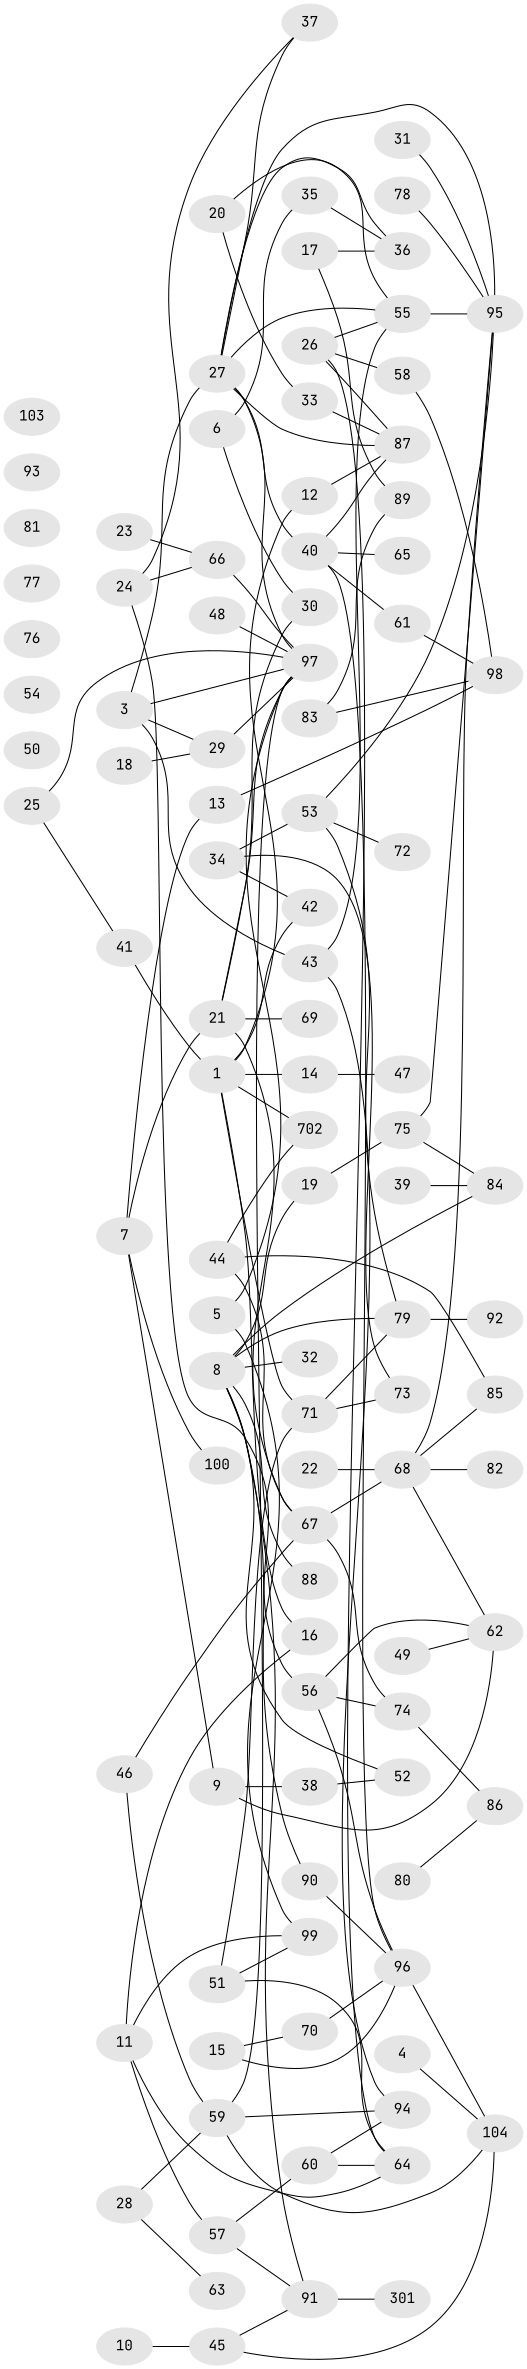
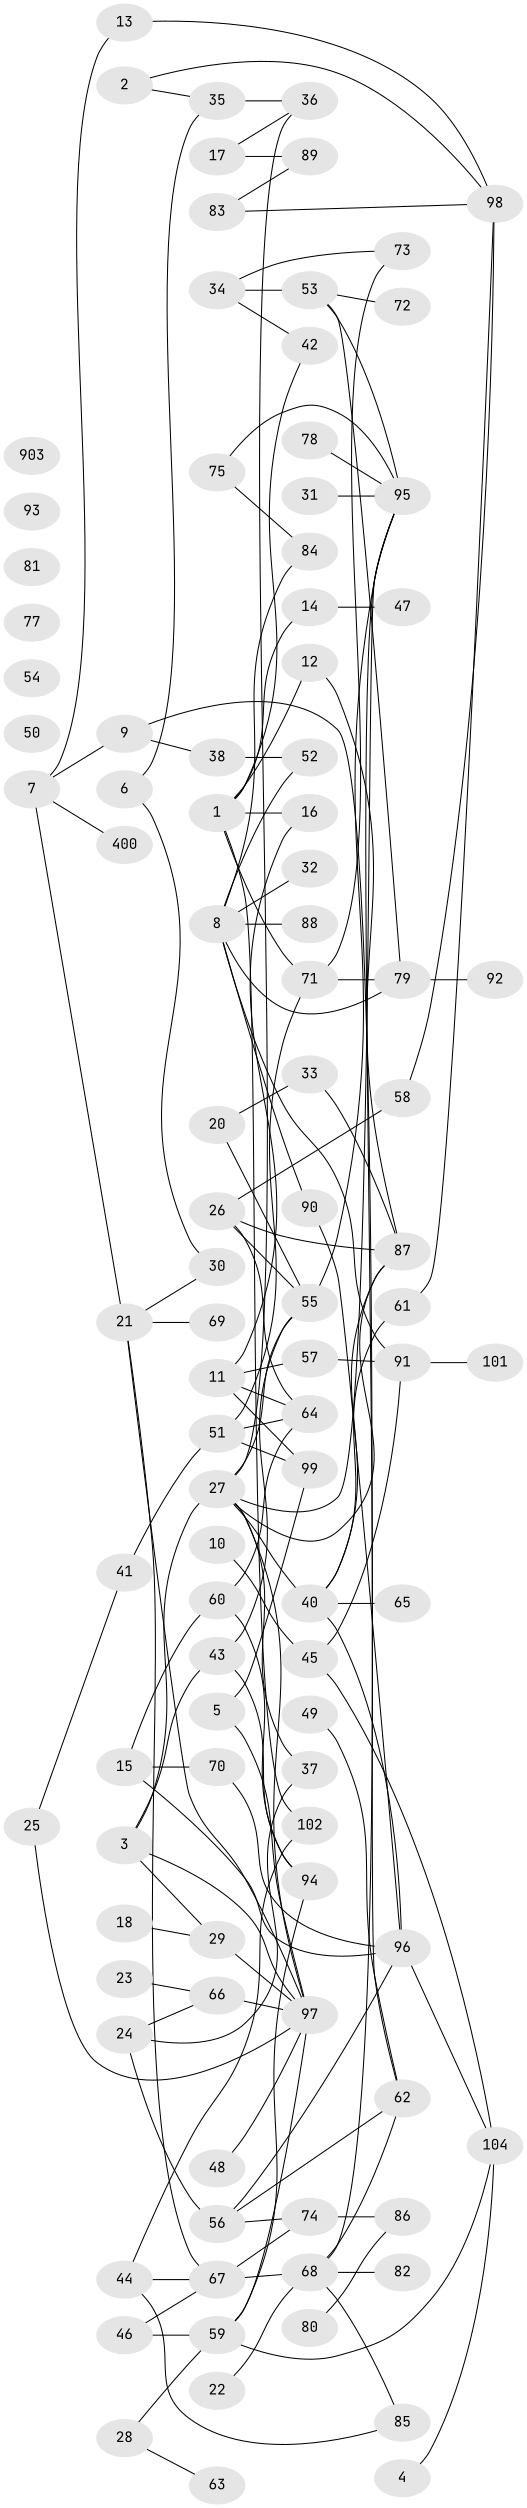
none -> (125, 85)
(32, 417) -> (32, 456)
(32, 639) -> none
(167, 1016) -> (164, 1500)
(310, 1130) -> (310, 1826)
(310, 1186) -> none
(402, 1186) -> none
(217, 1466) -> (125, 845)
(263, 2200) -> (148, 1707)
(402, 2299) -> (495, 1363)
